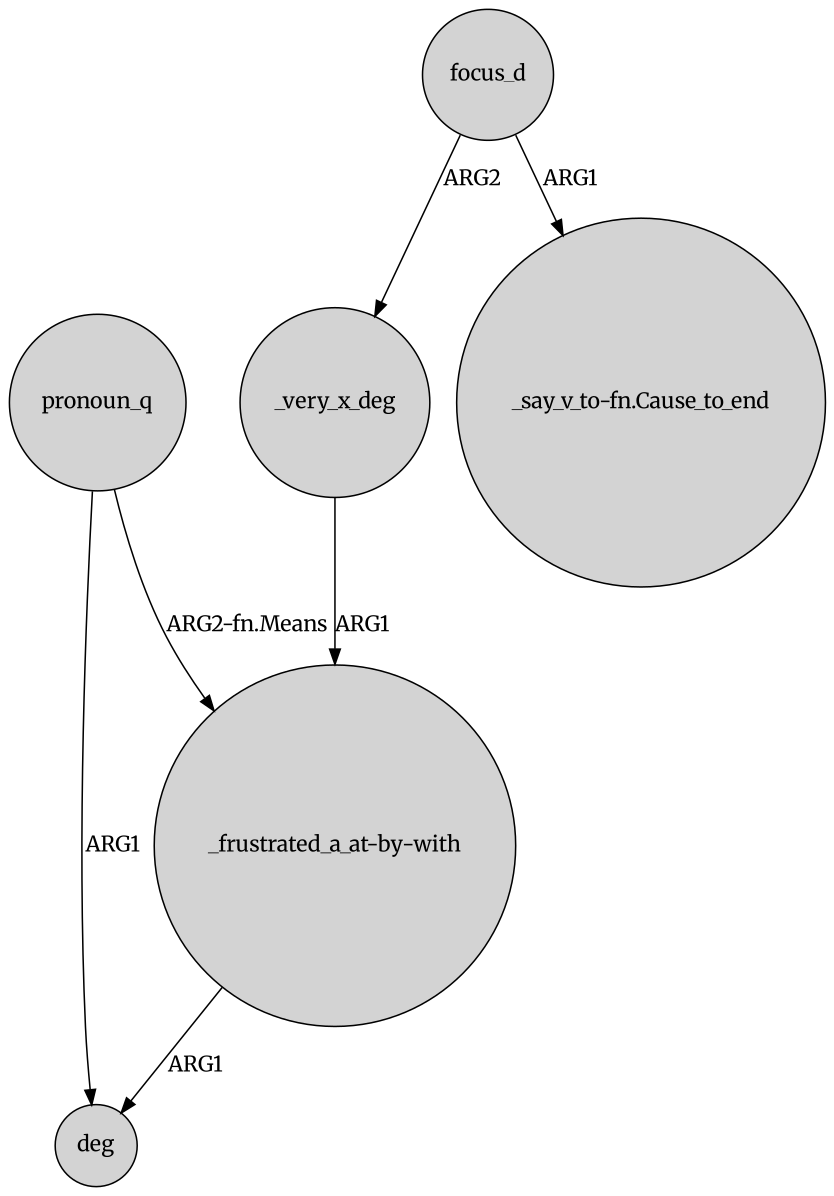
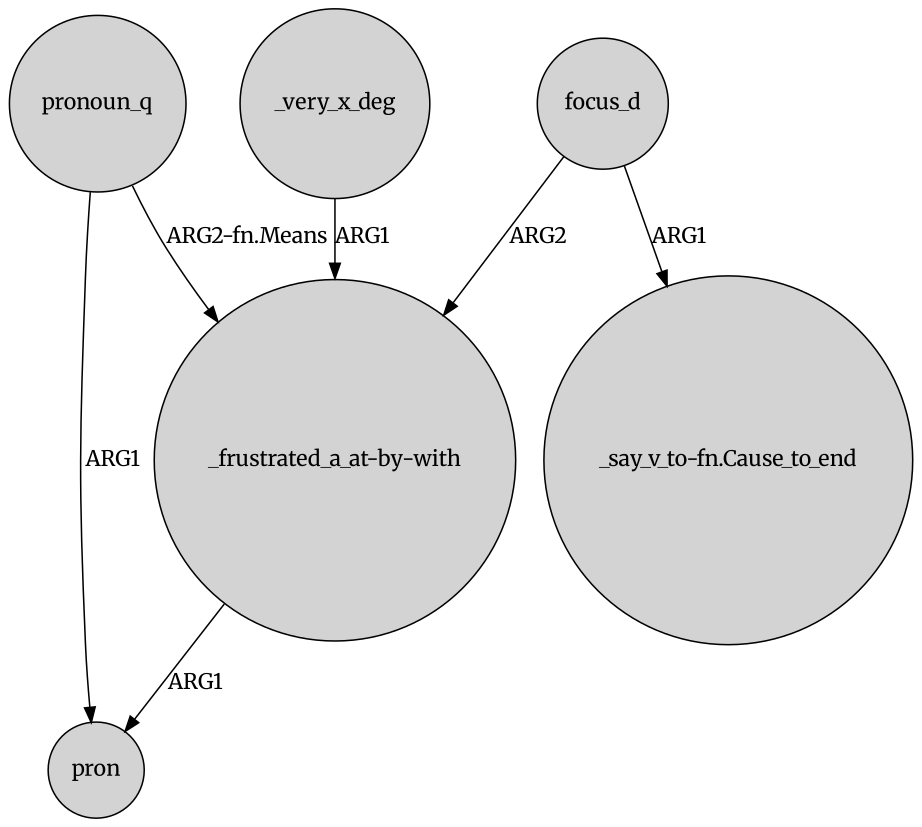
(421, 219) -> (509, 230)
(96, 1146) -> (96, 770)
